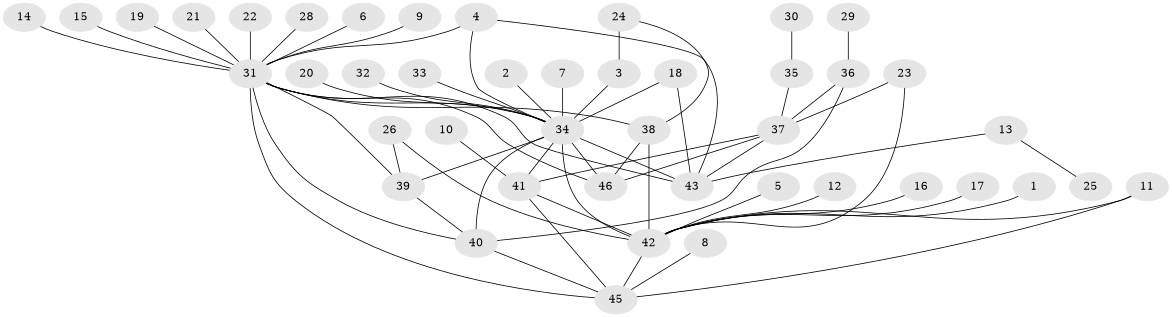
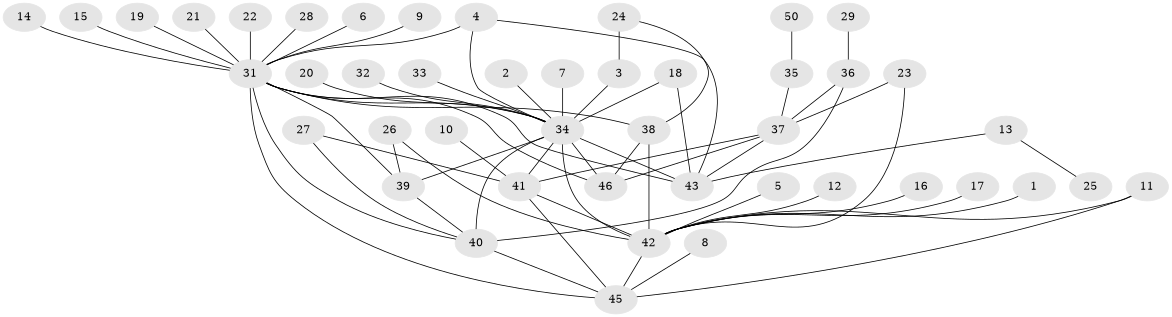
(792, 17) -> (792, 17)
none -> (304, 130)
